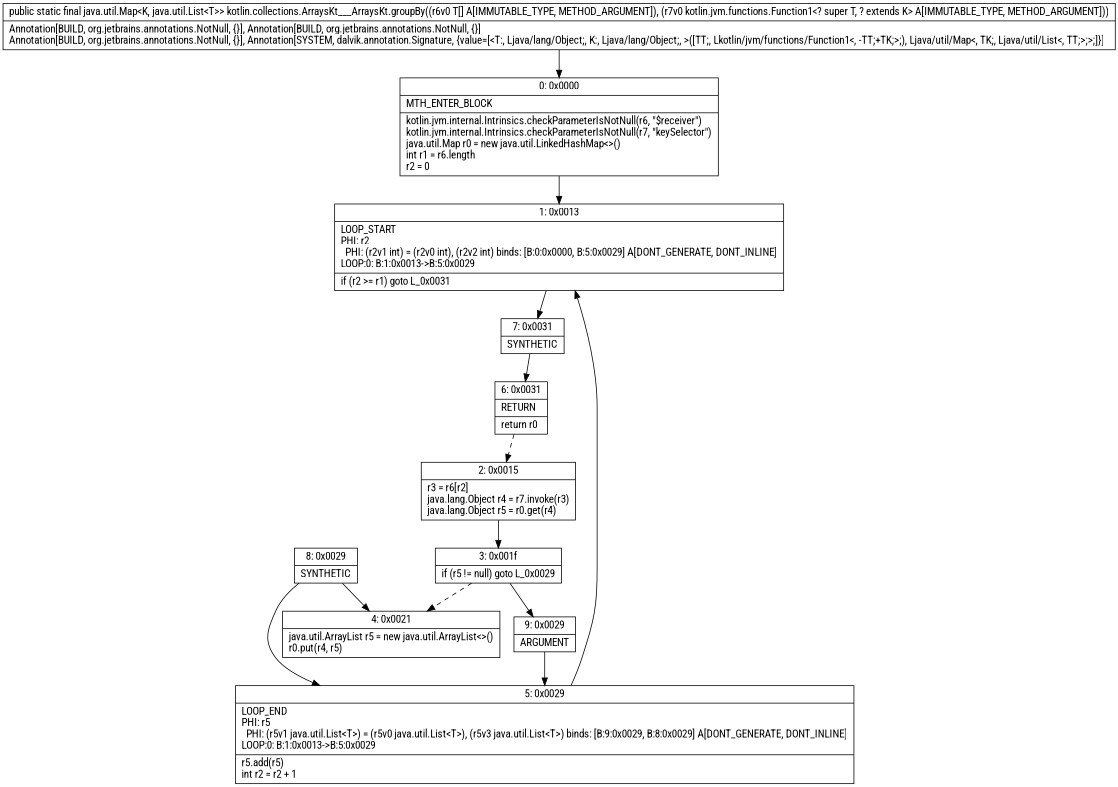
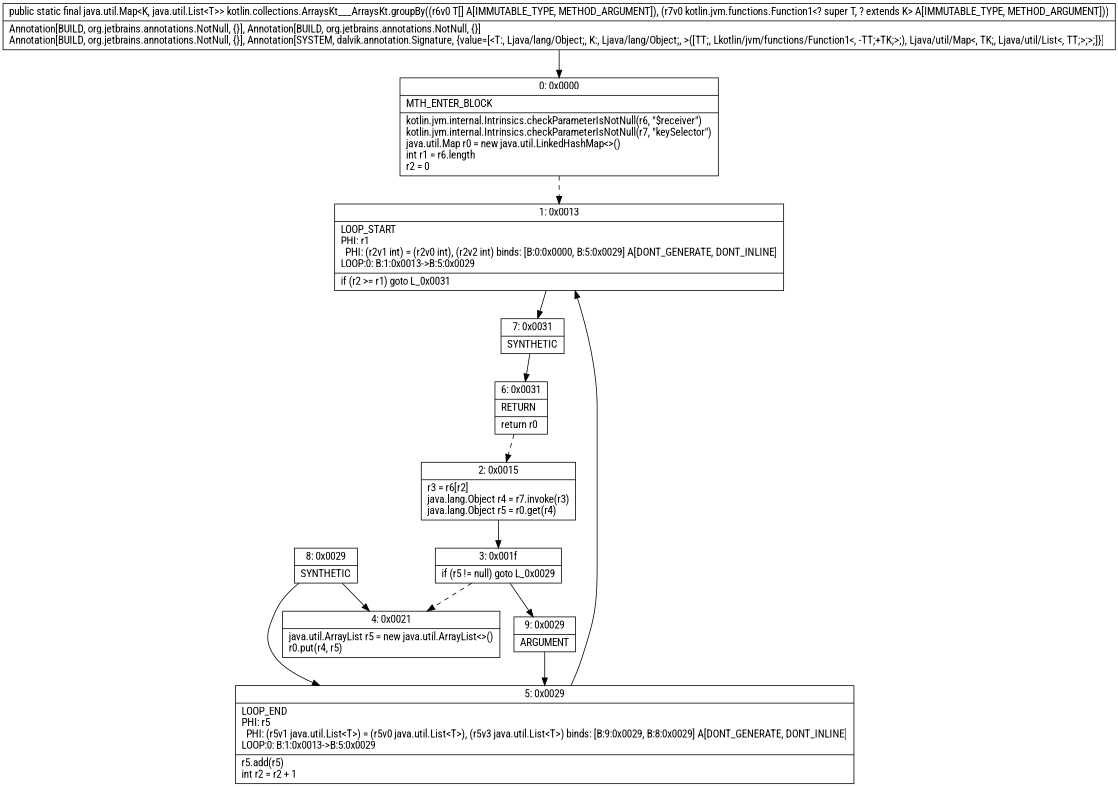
(559, 186) -> (559, 186)
(356, 241) -> (356, 241)
